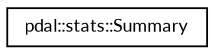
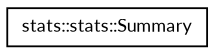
(107, 27) -> (107, 27)
